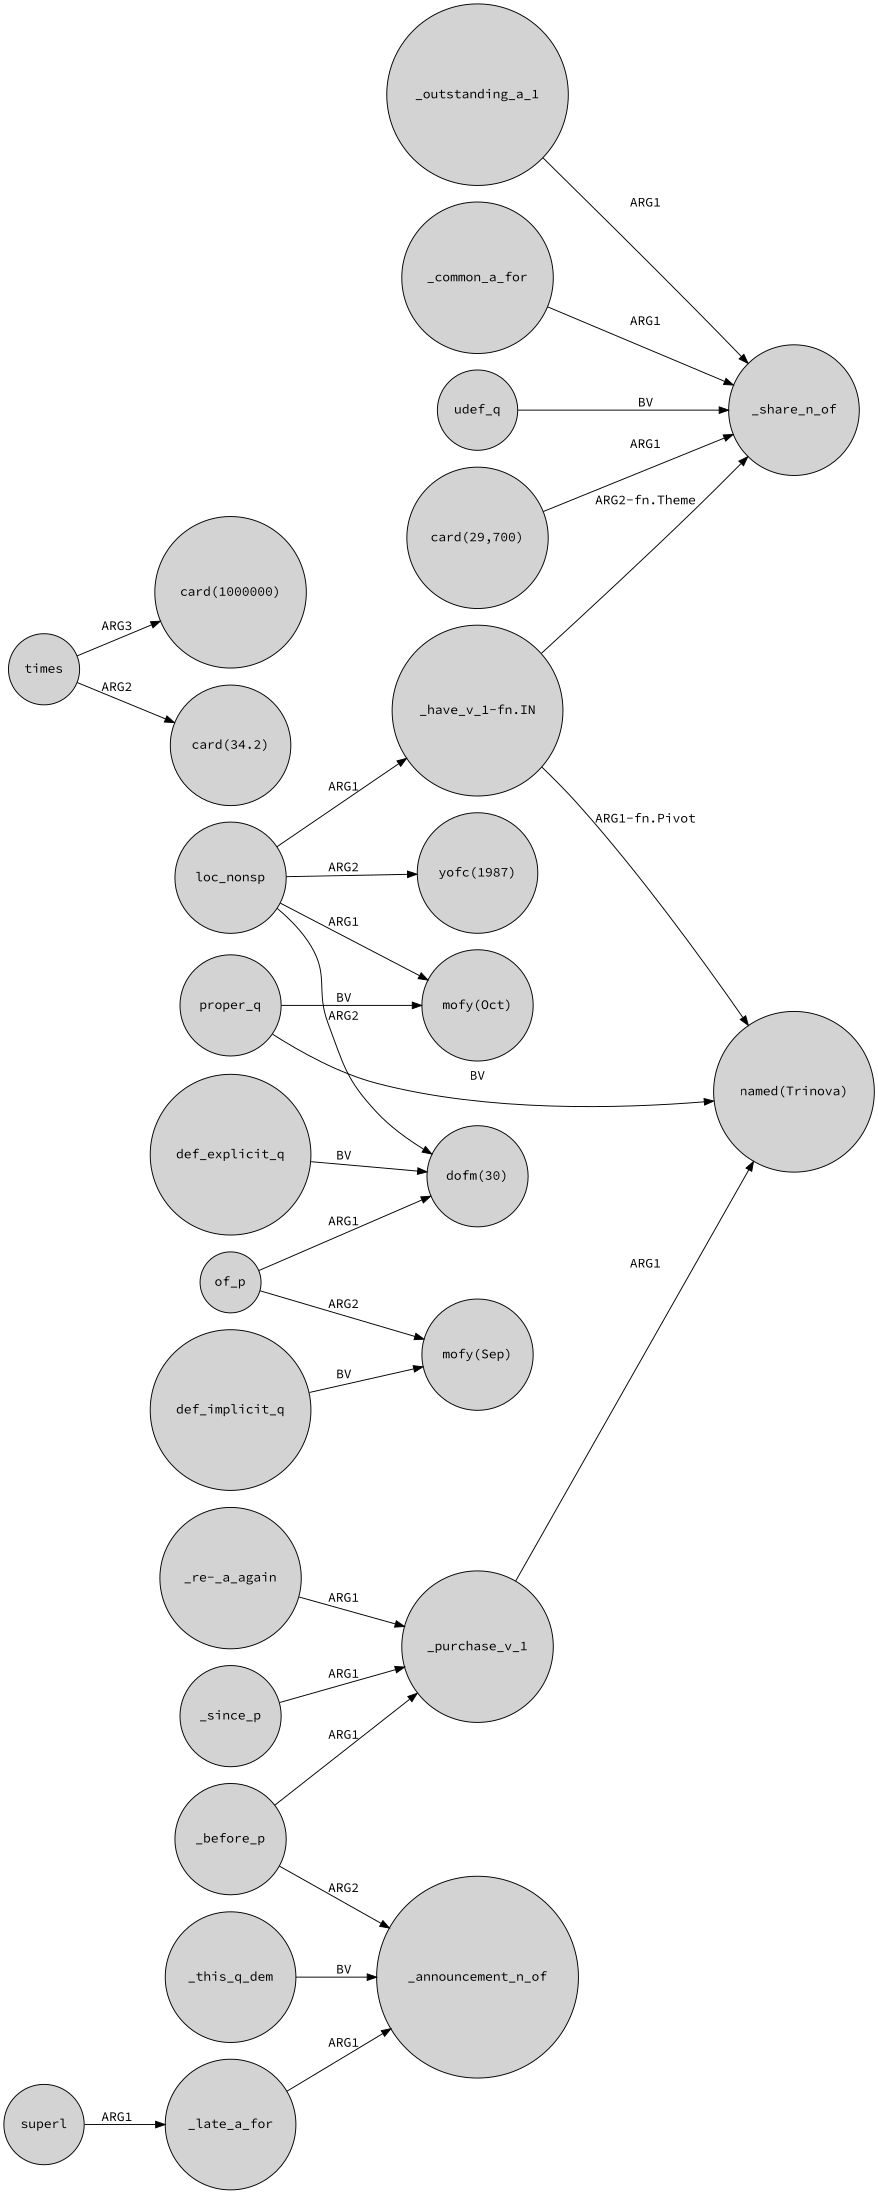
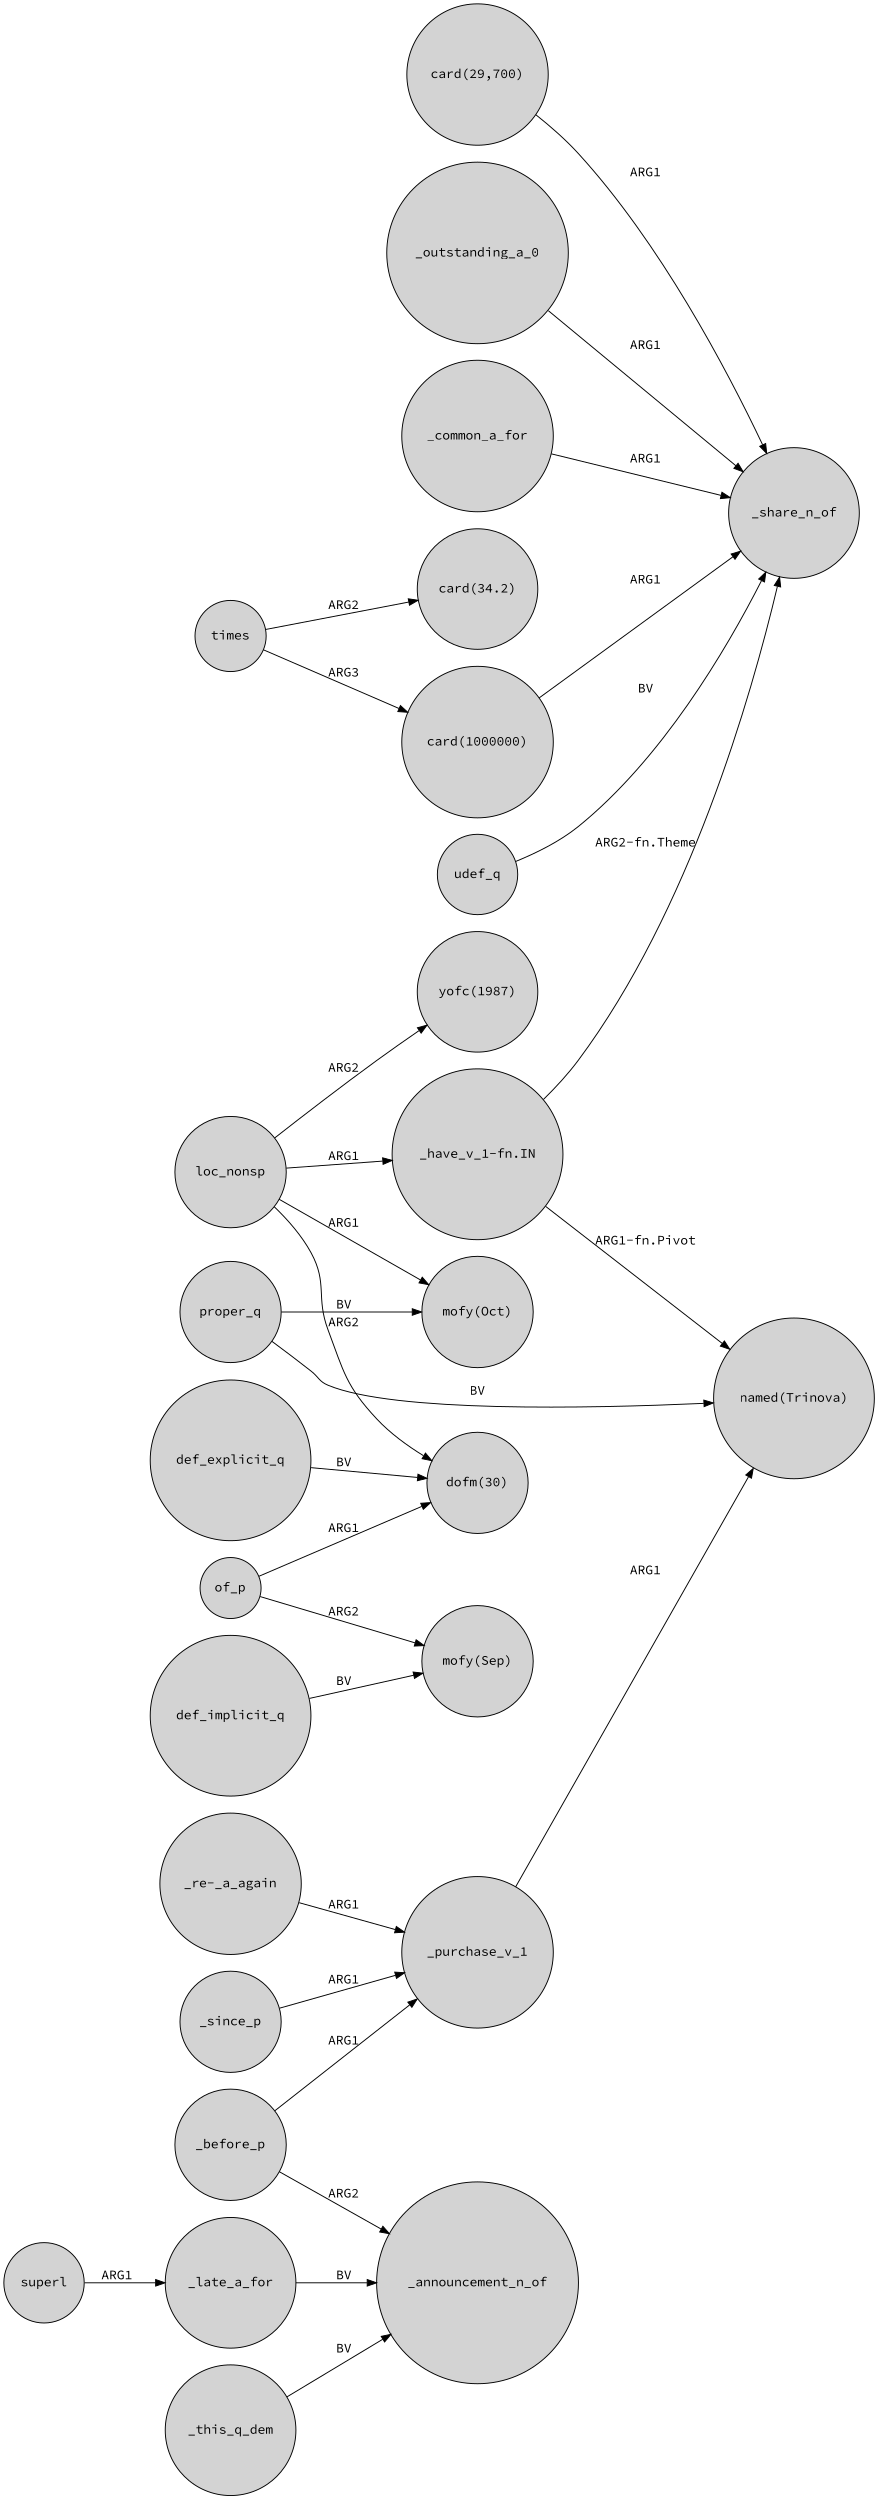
(478, 95) -> (478, 253)
none -> (636, 627)
(344, 2043) -> (344, 2276)
